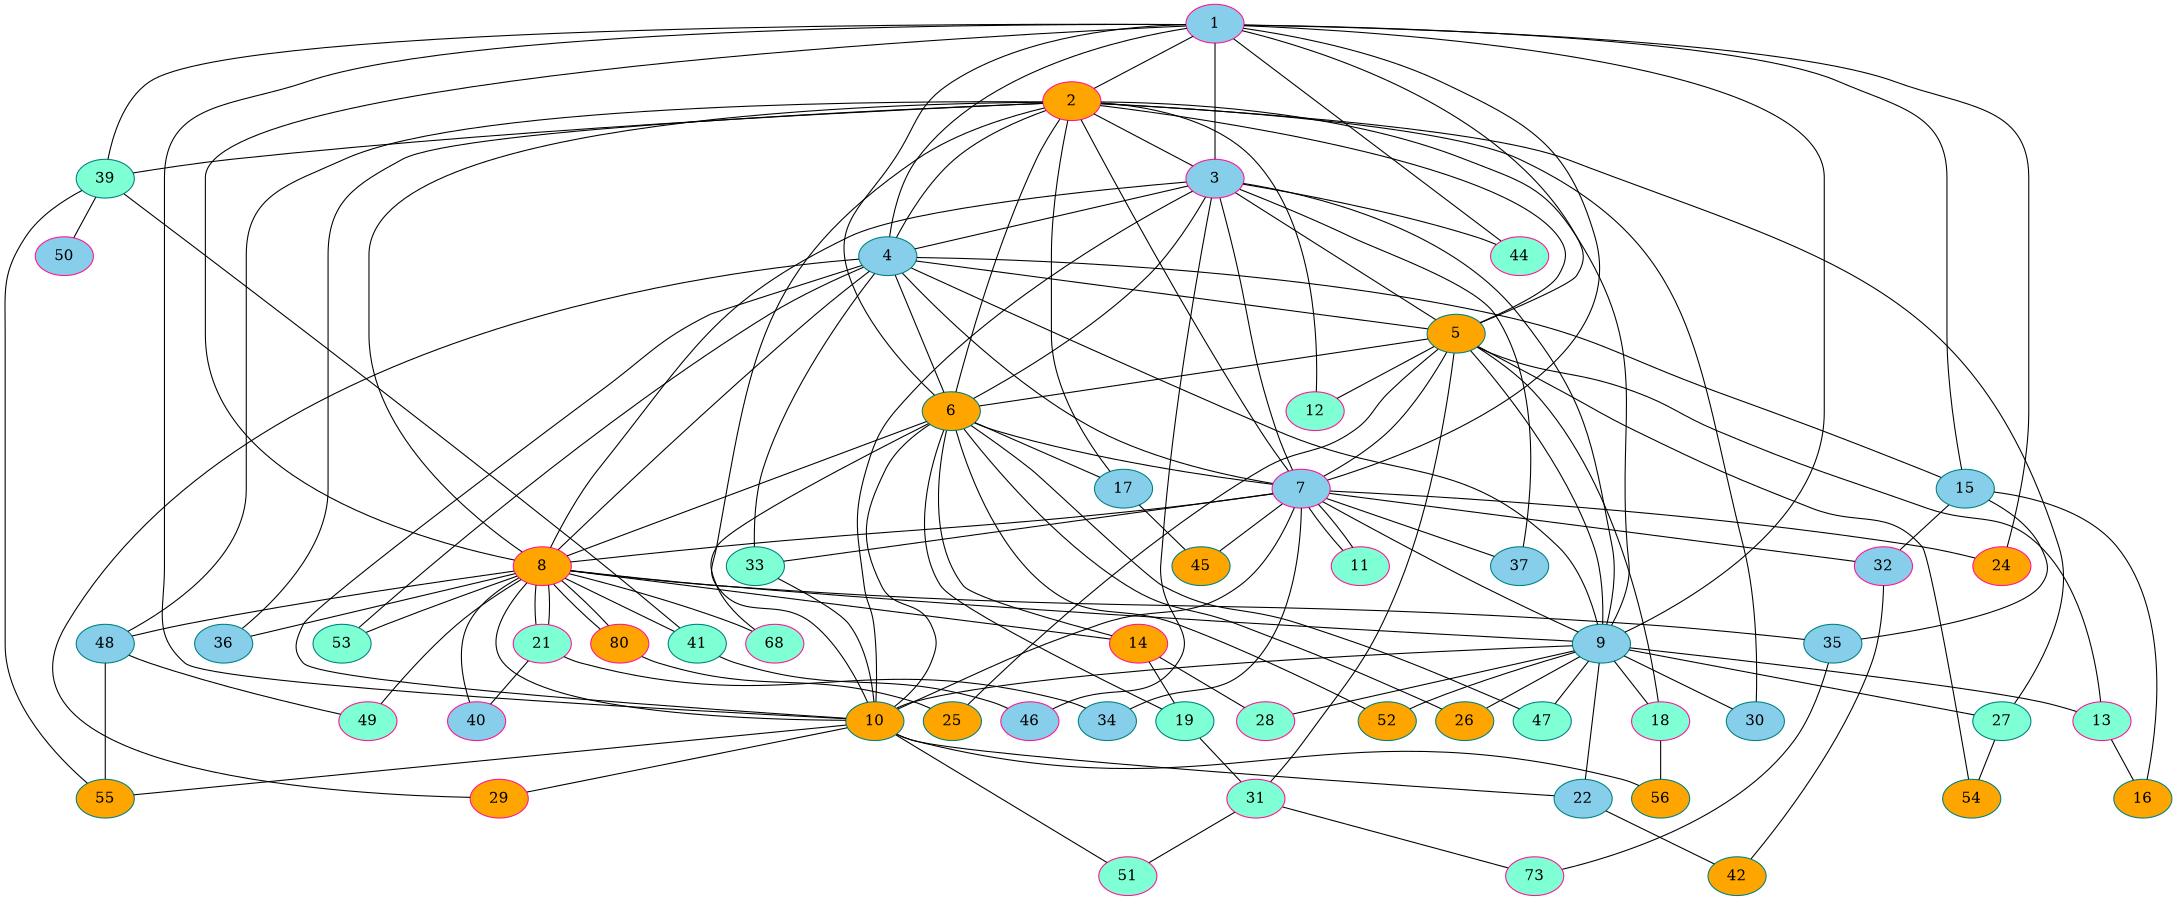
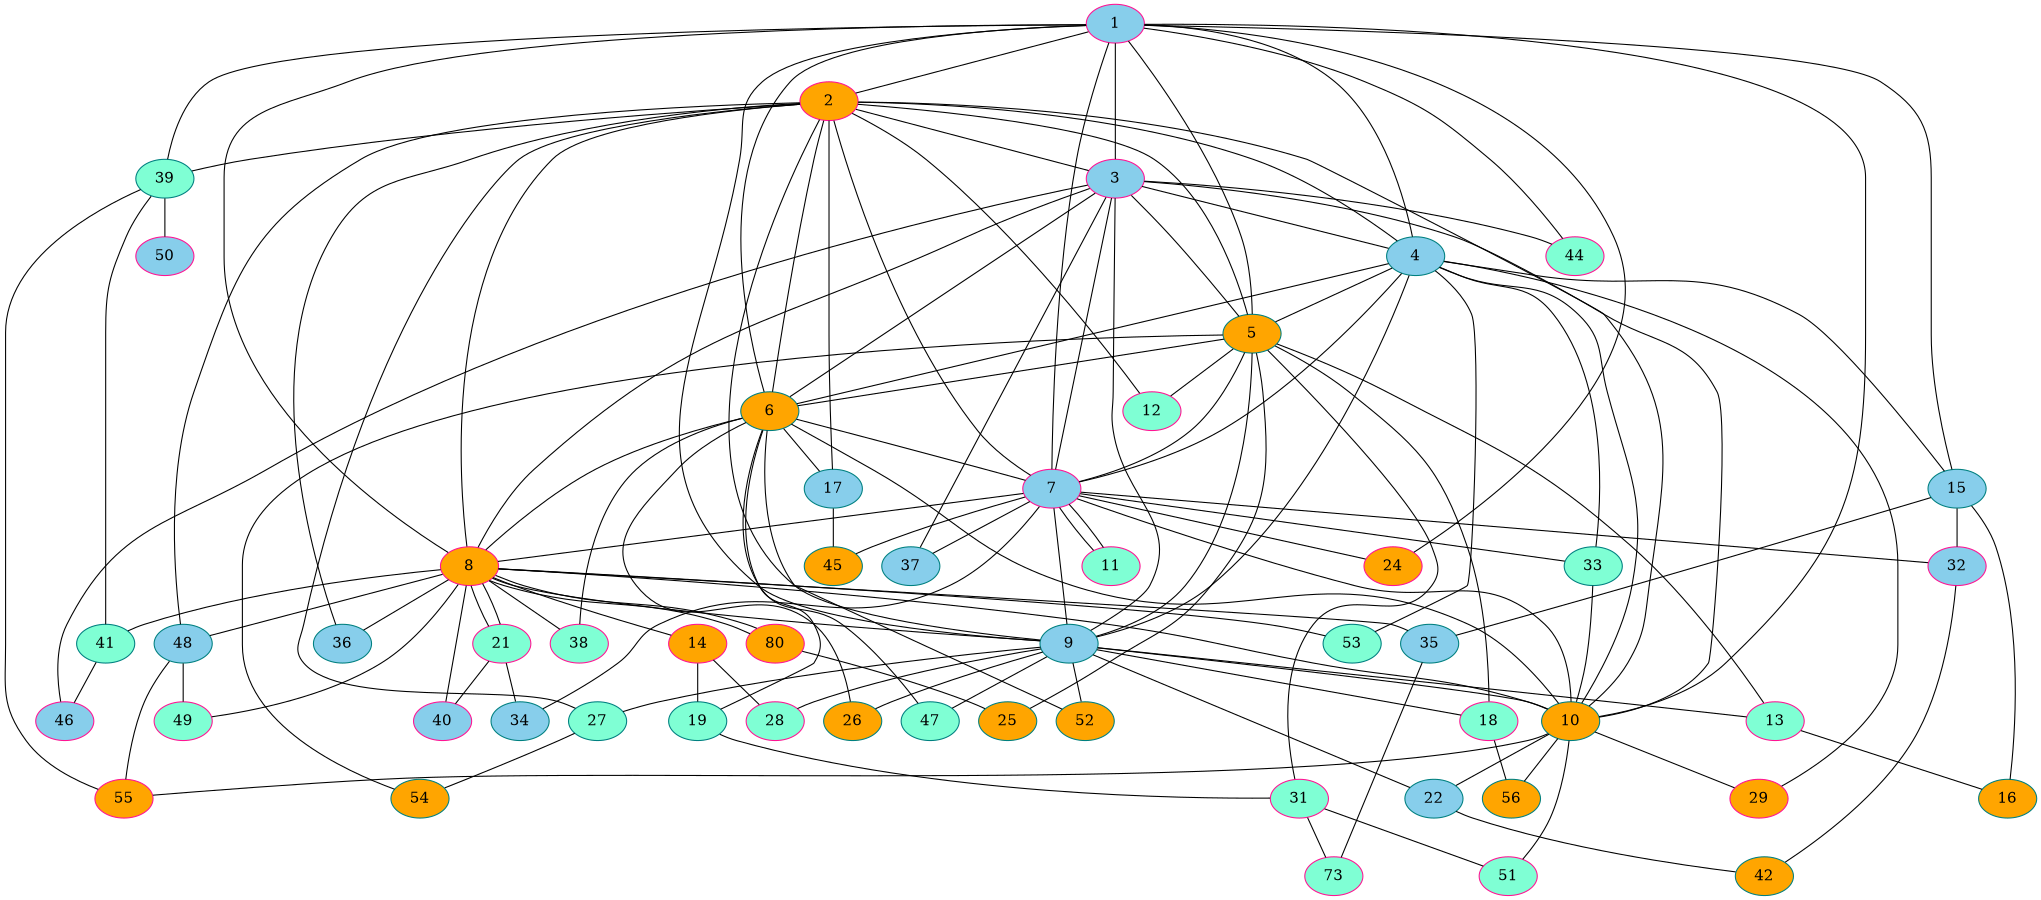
(711, 407) -> none
(962, 584) -> none
(775, 644) -> (579, 644)
(1755, 721) -> none
(105, 799) -> (124, 799)
